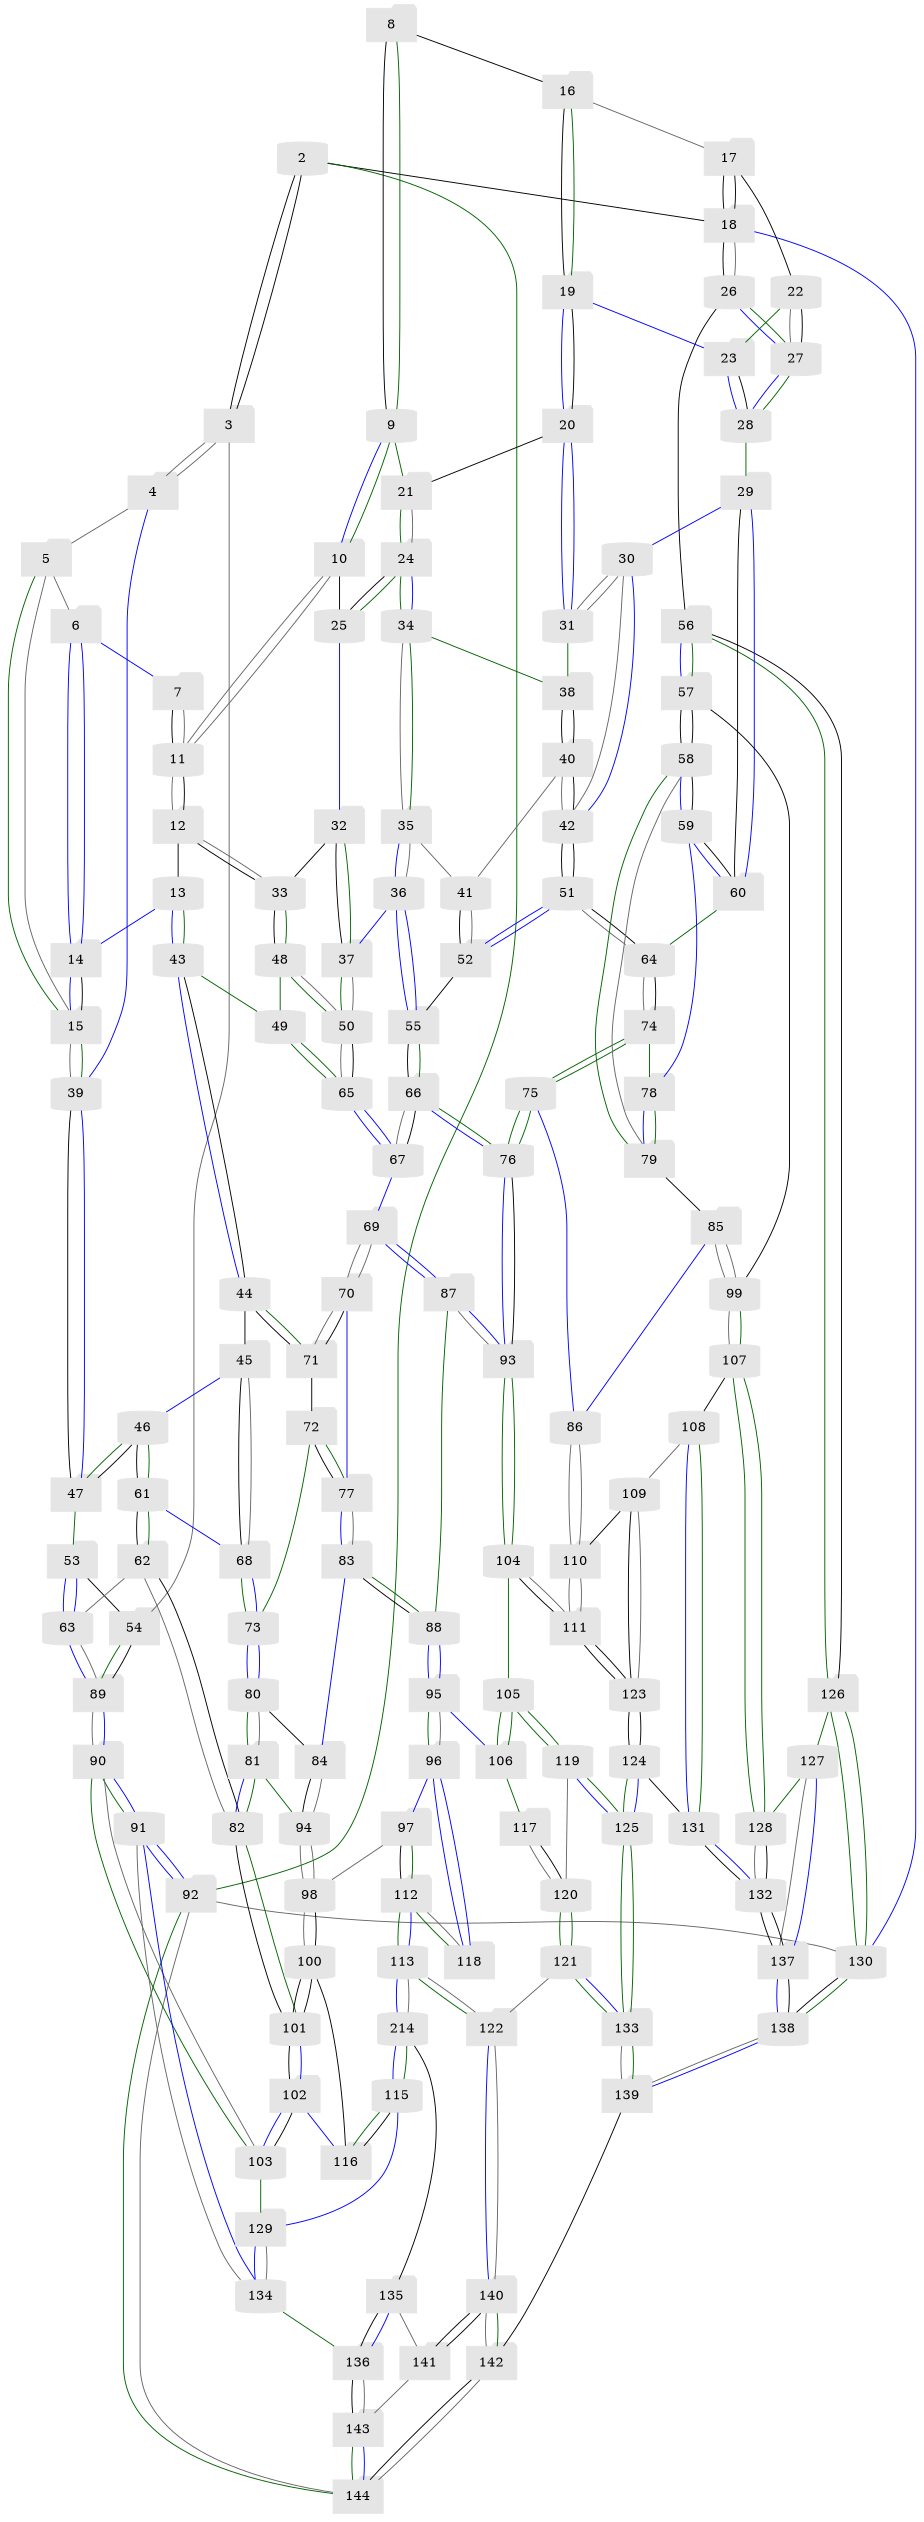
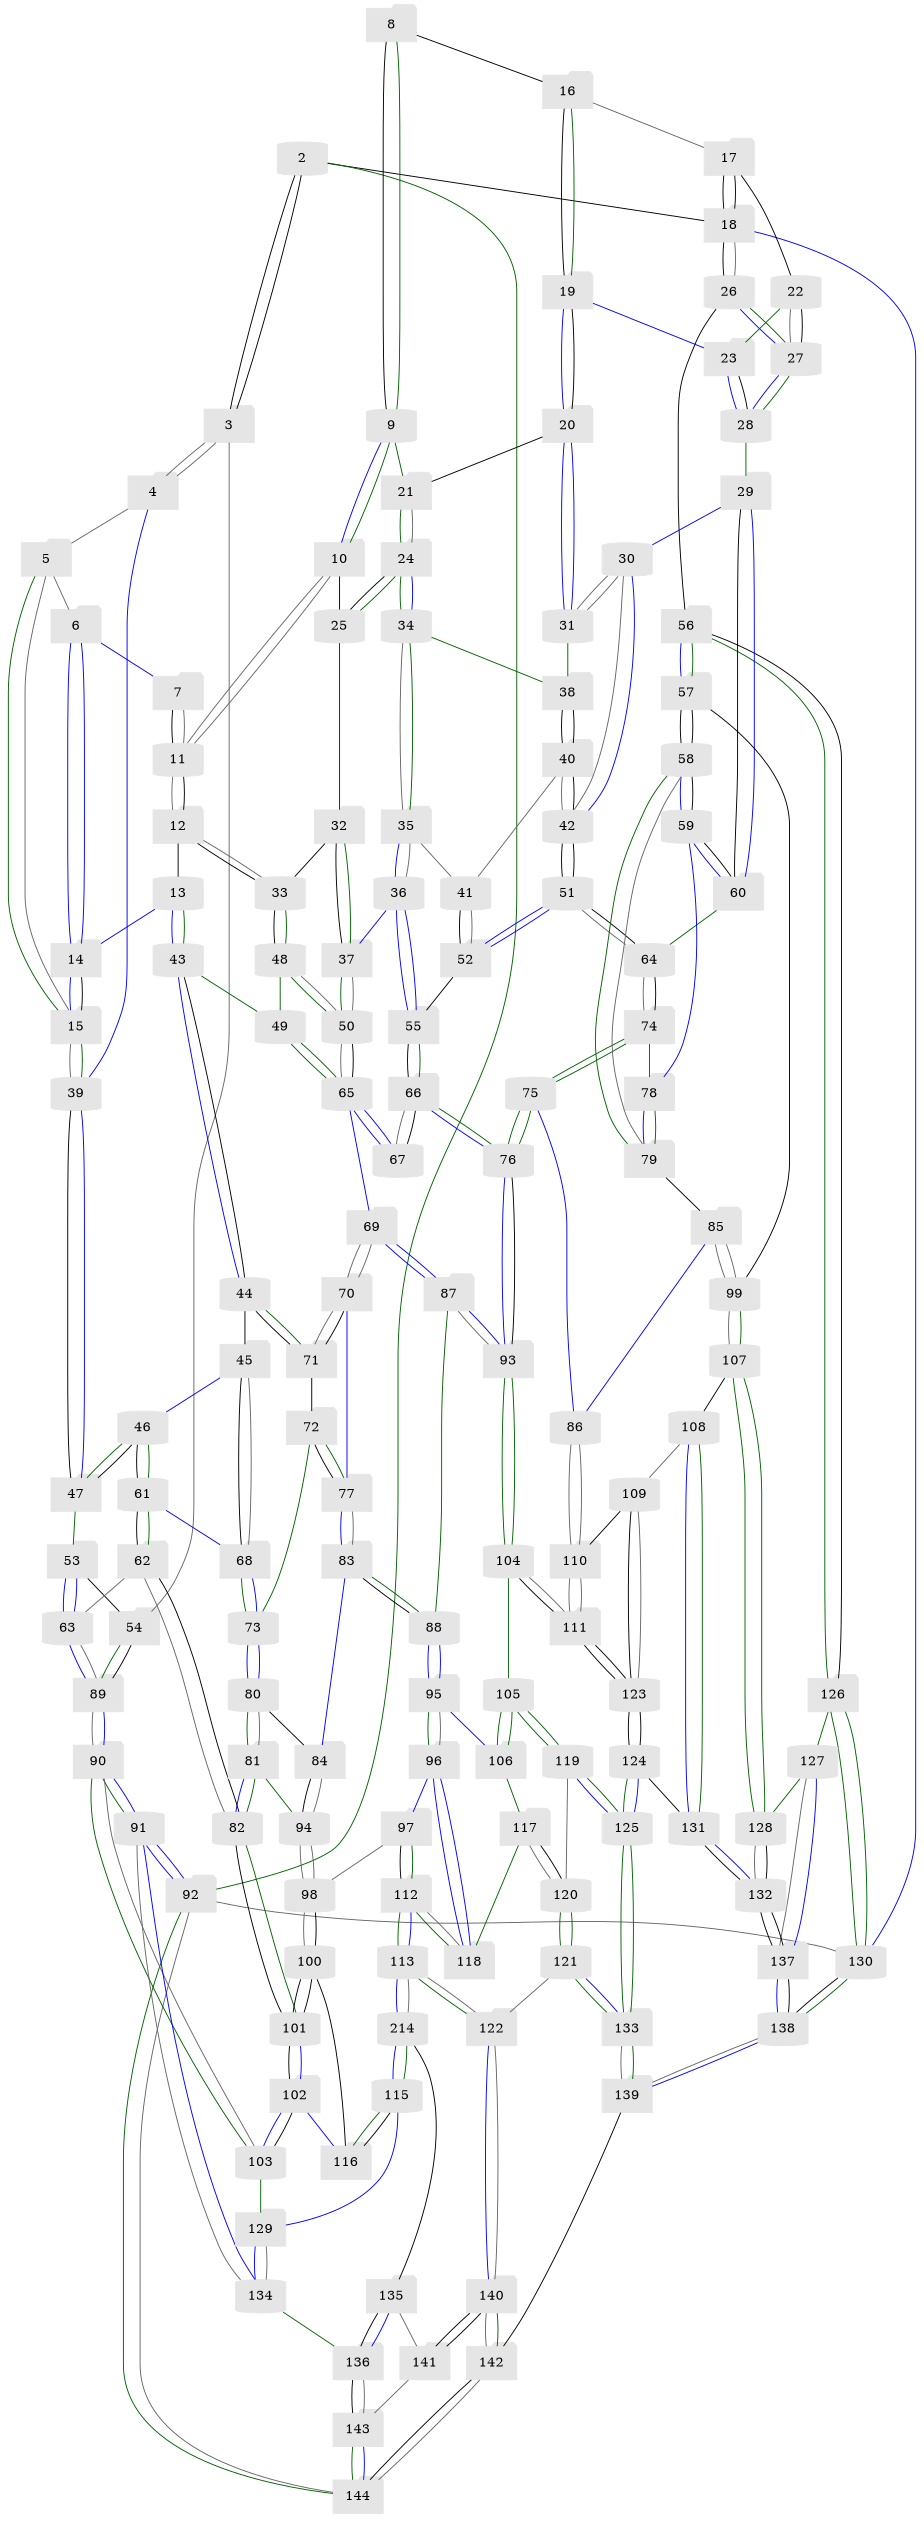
(385, 1194) -> (360, 1161)
none -> (497, 1895)
